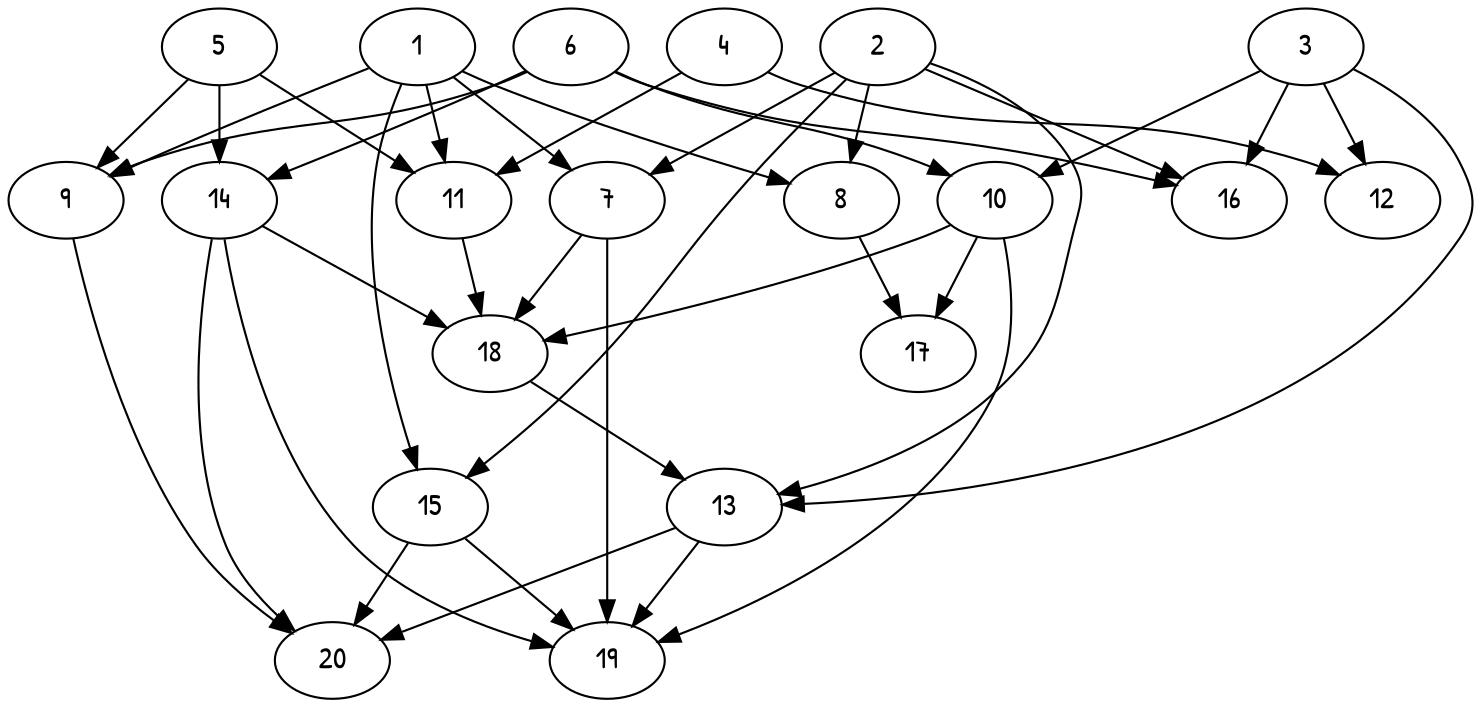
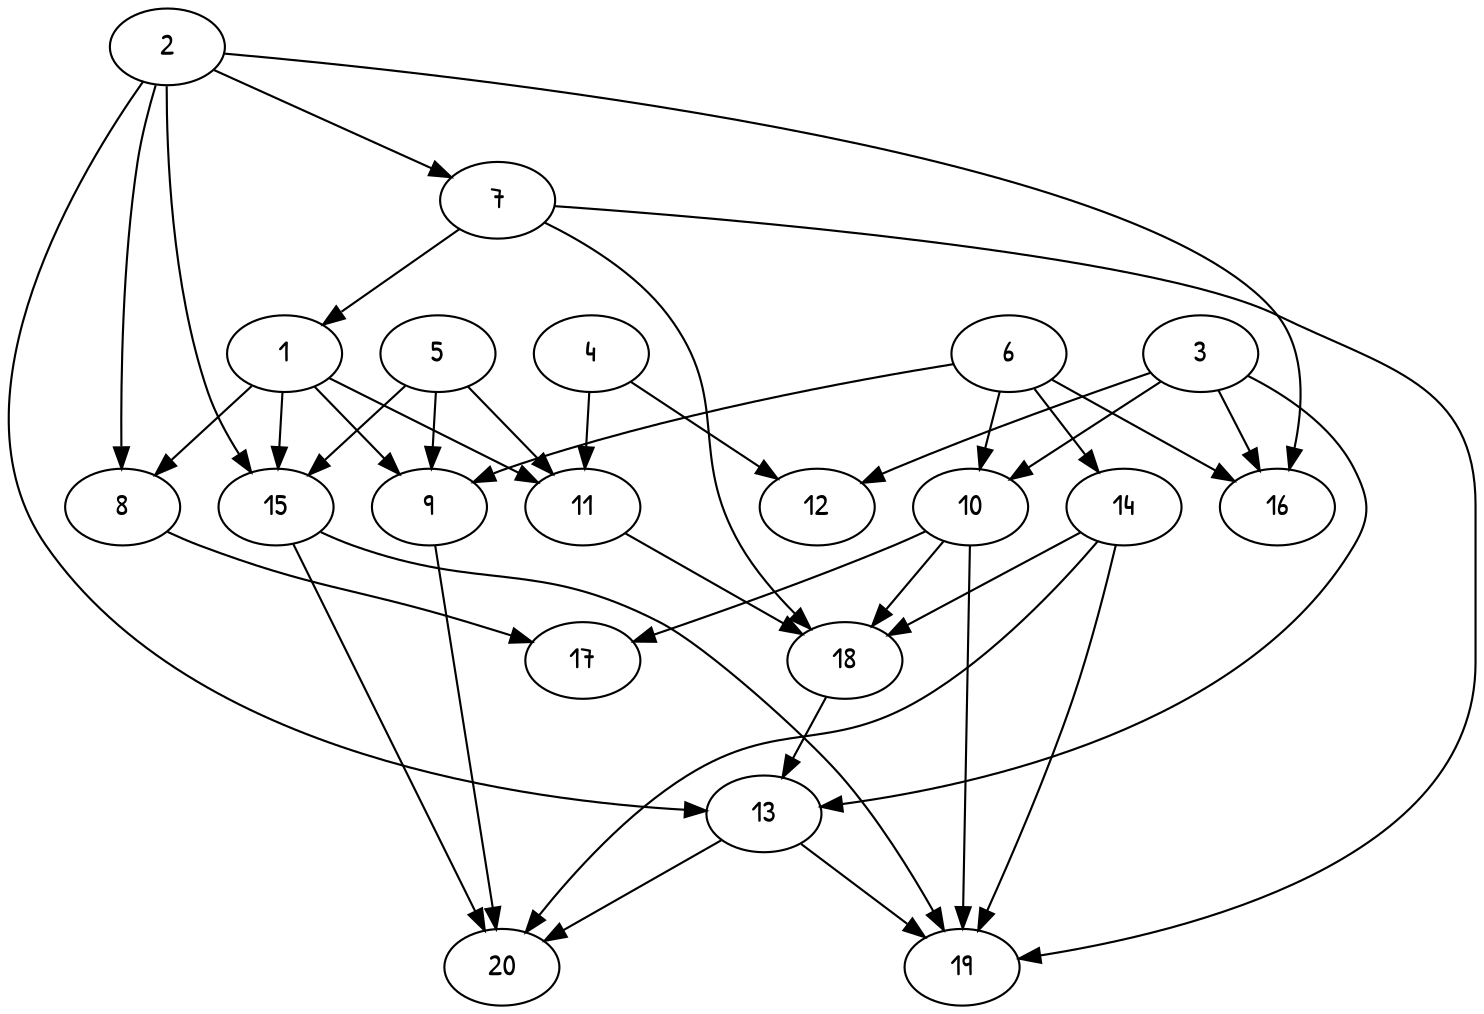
(219, 113) -> (367, 421)
(504, 117) -> (401, 270)
